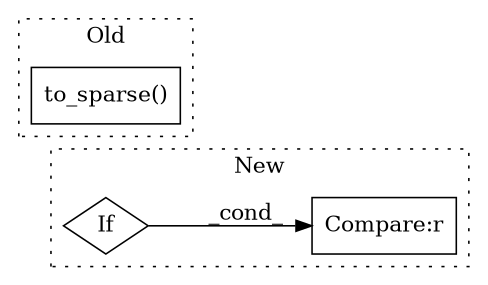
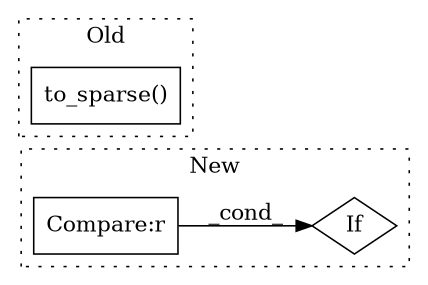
(222, 226) -> (237, 226)
